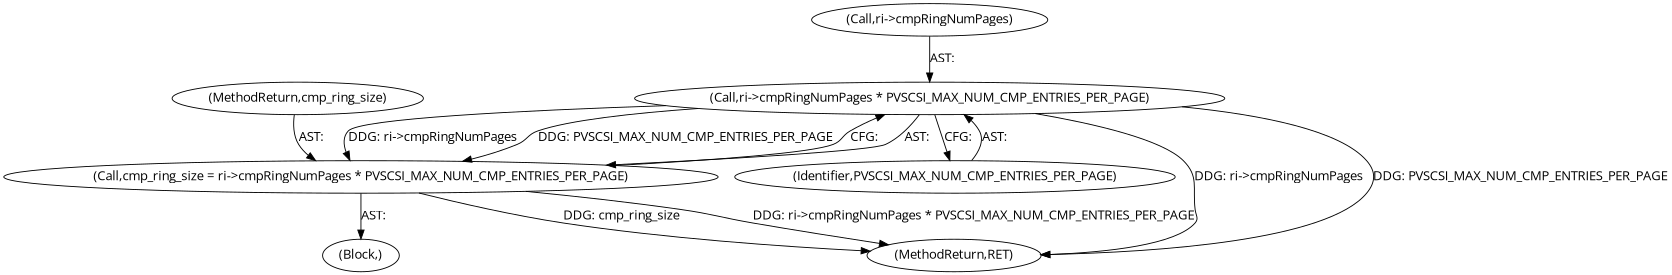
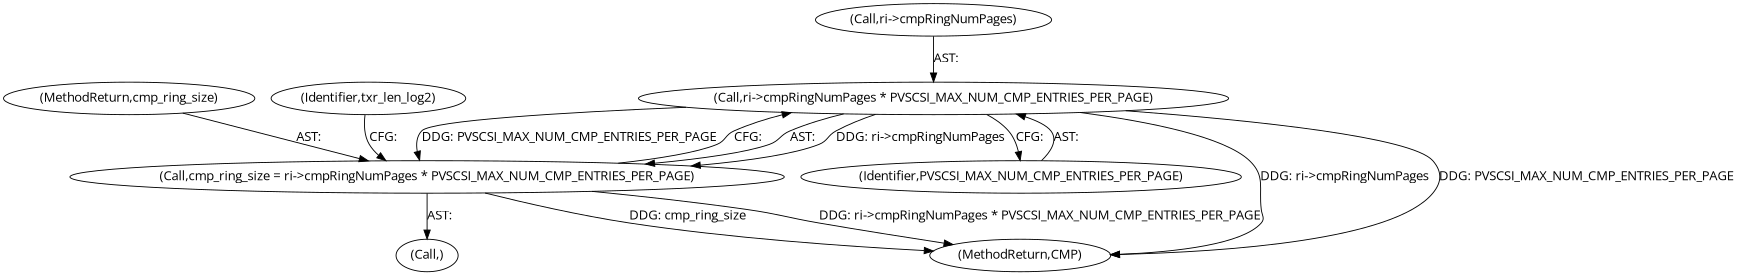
none -> (368, 98)
(361, 255) -> (427, 255)
(954, 255) -> (1020, 255)
